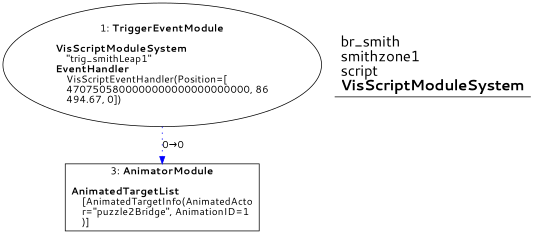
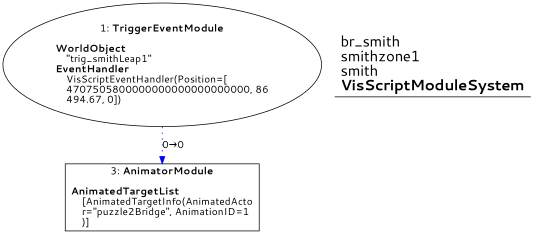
(121, 49) -> (91, 49)
(359, 71) -> (359, 71)
